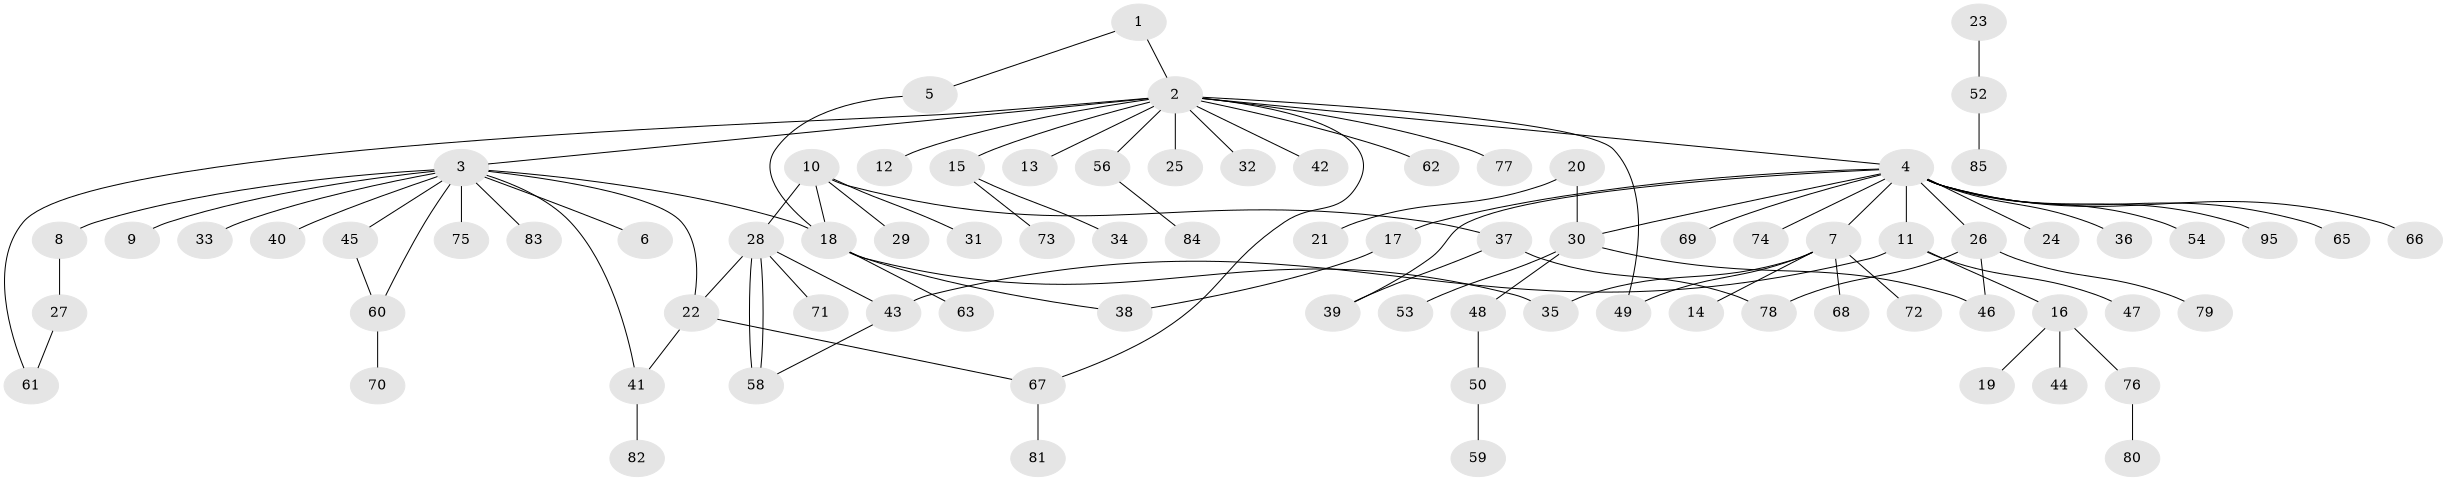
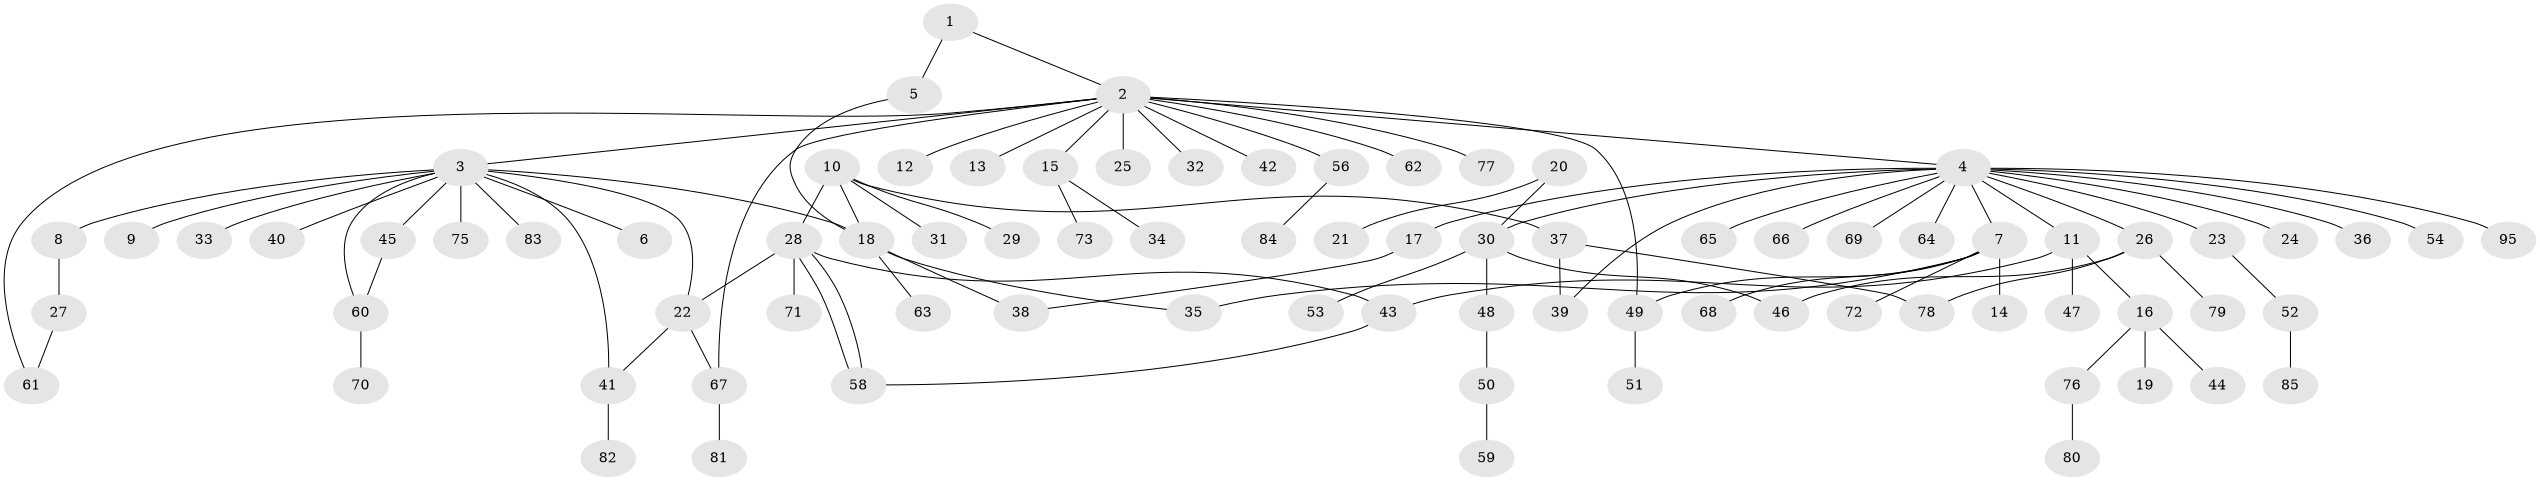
none -> (2094, 196)
(1761, 240) -> (1927, 240)
none -> (1635, 386)
